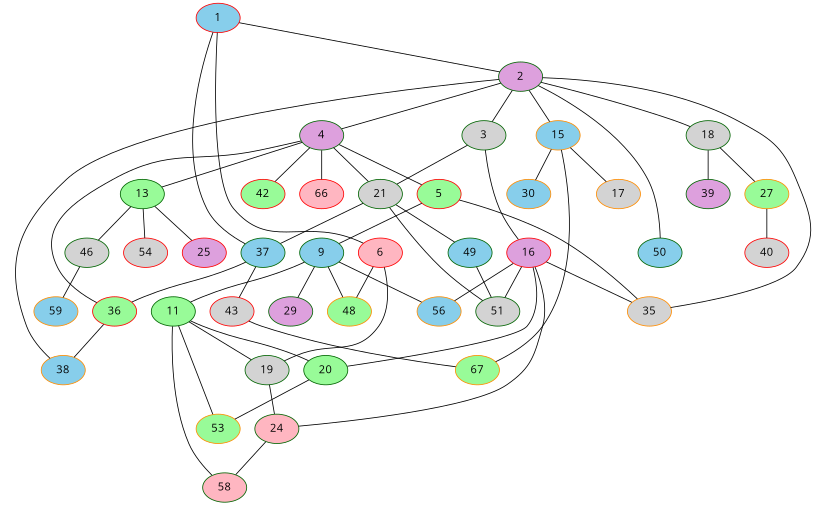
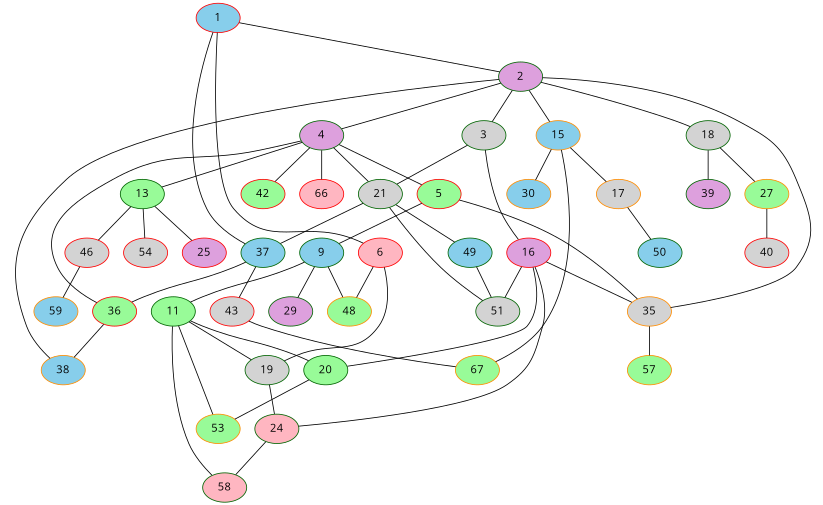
(622, 145) -> (639, 223)
(87, 253) -> (87, 253)
(439, 311) -> none
none -> (649, 370)
